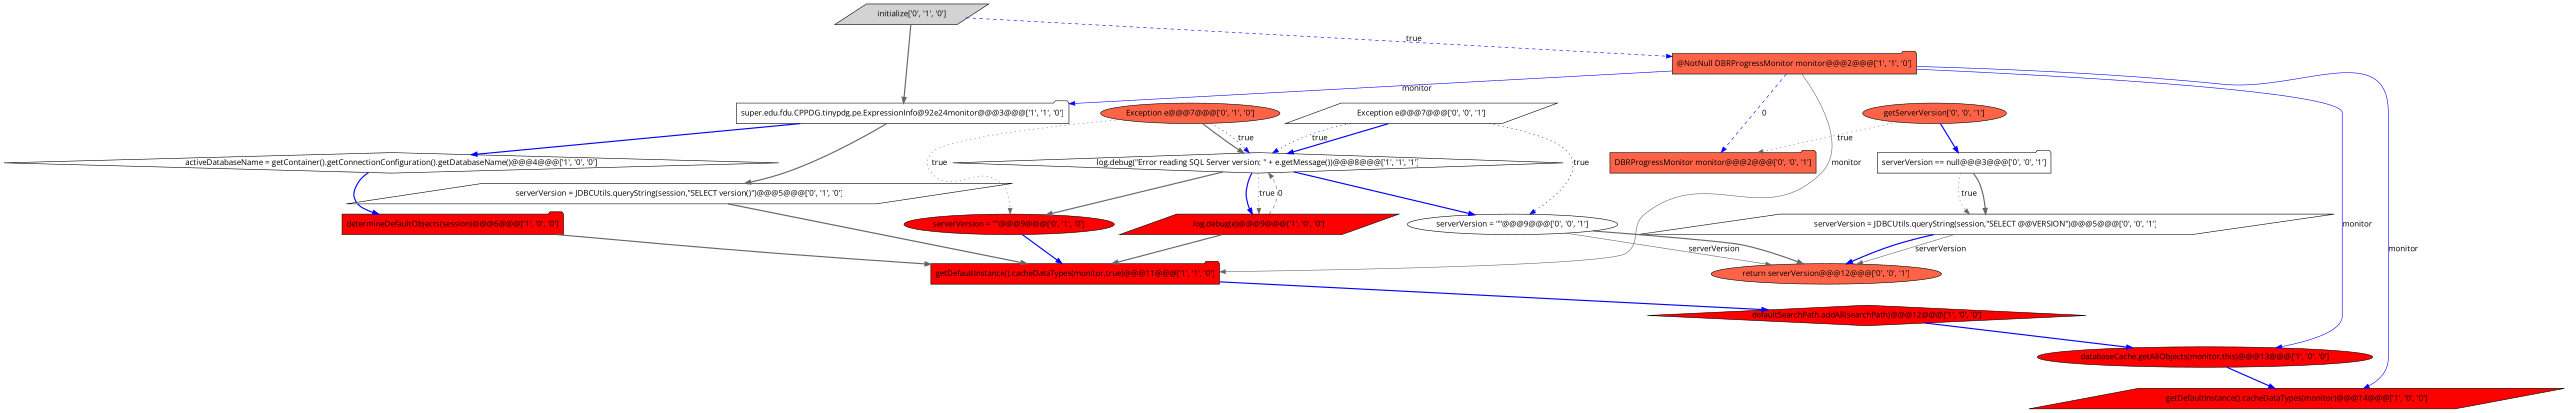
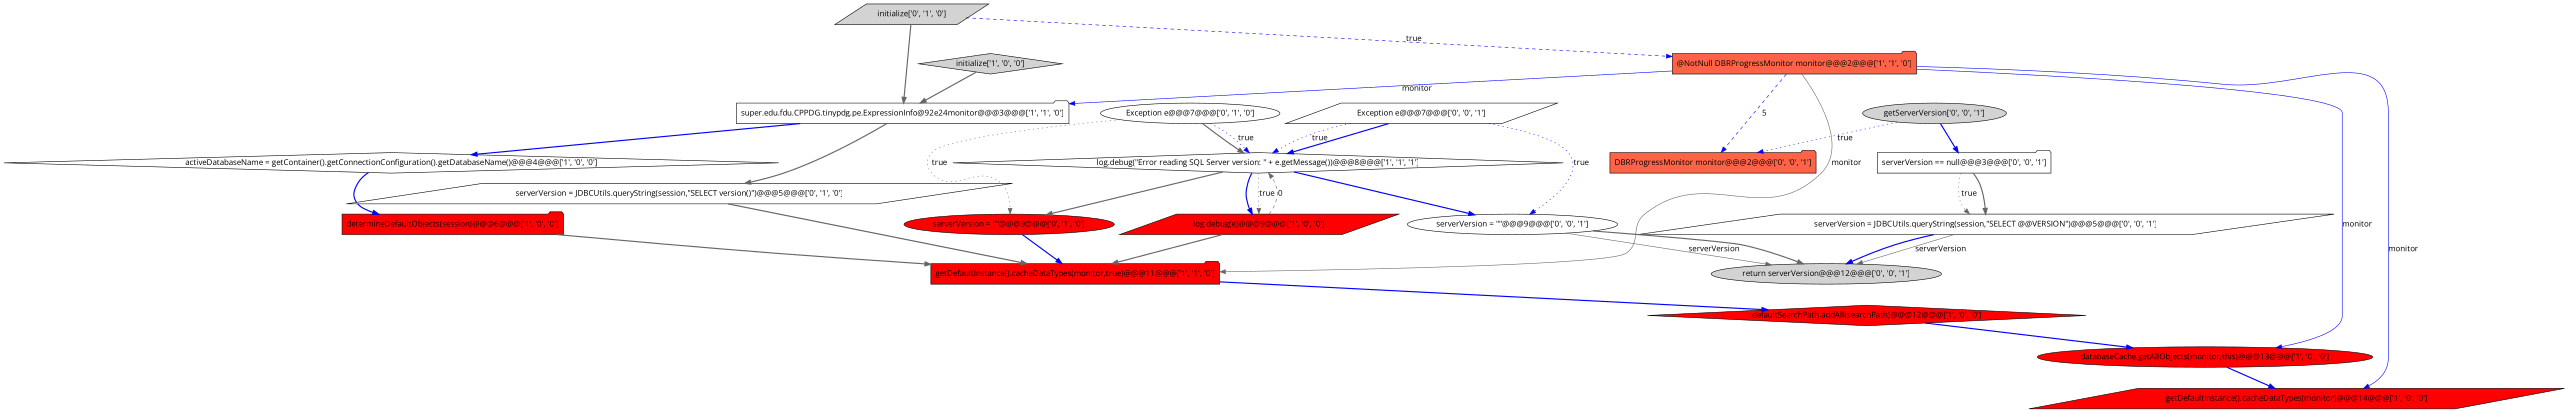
none -> (990, 64)
(1190, 113) -> (1190, 113)
(1765, 113) -> (1765, 113)
(1935, 113) -> (1935, 113)
(1827, 137) -> (1827, 137)
(1826, 274) -> (1826, 274)
